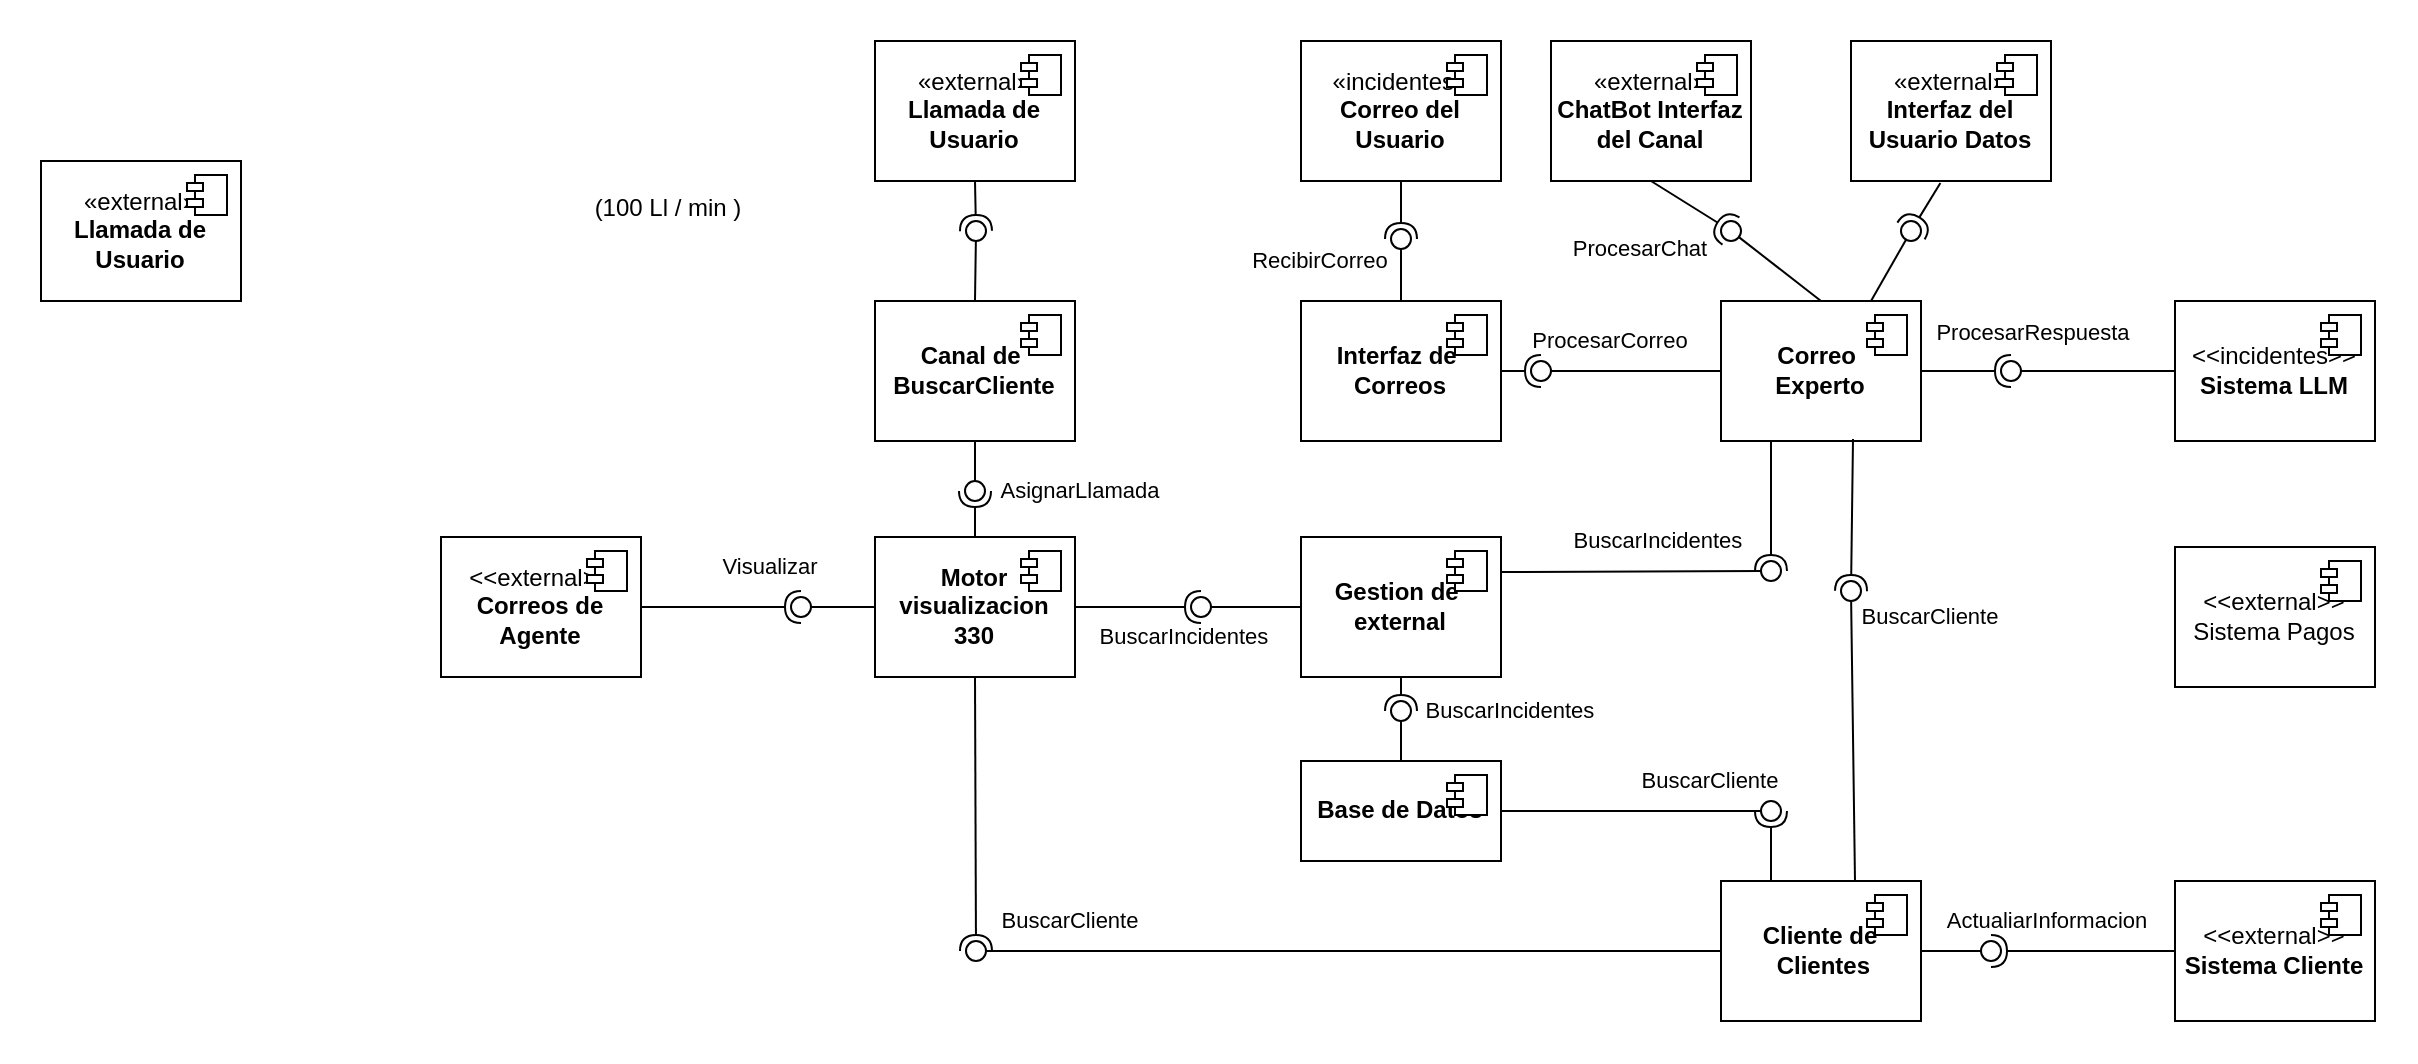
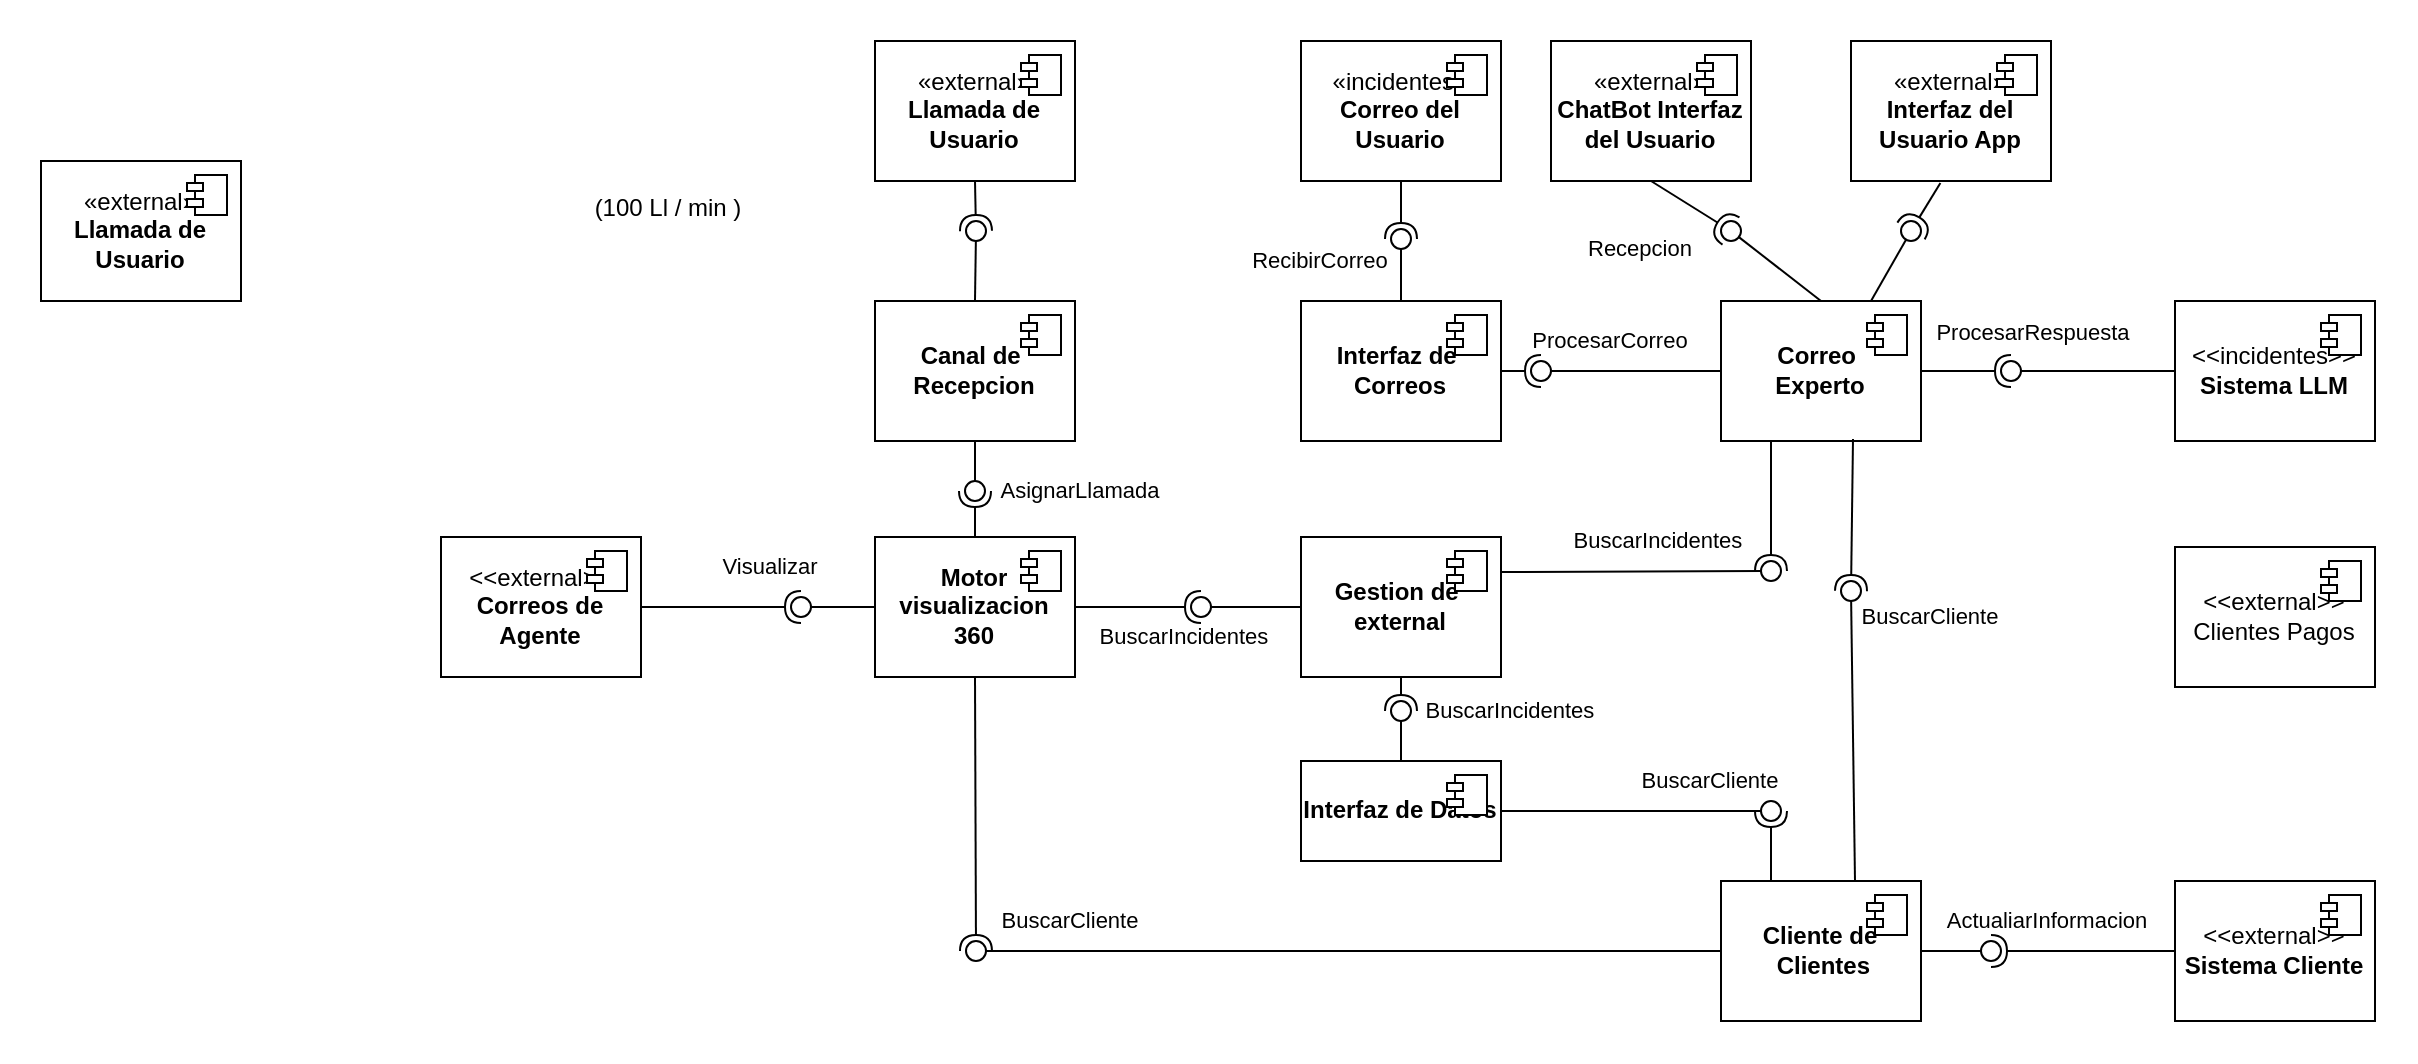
(1651, 111) -> (1651, 111)
(1951, 111) -> (1951, 111)
(1641, 249) -> (1641, 249)
(975, 371) -> (975, 371)
(975, 607) -> (975, 607)
(2275, 617) -> (2275, 617)
(1401, 811) -> (1401, 811)
